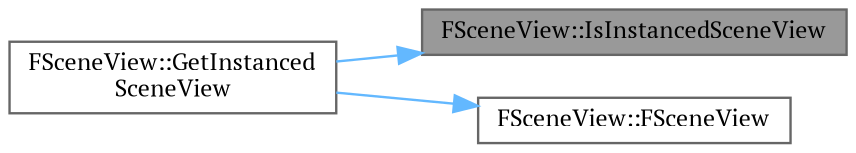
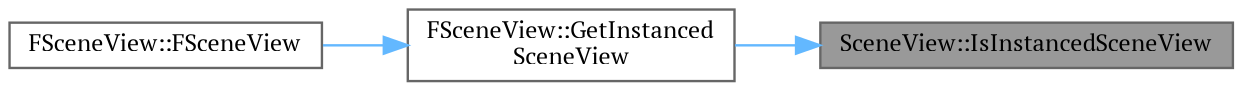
(634, 32) -> (1027, 45)
(395, 98) -> (353, 45)
